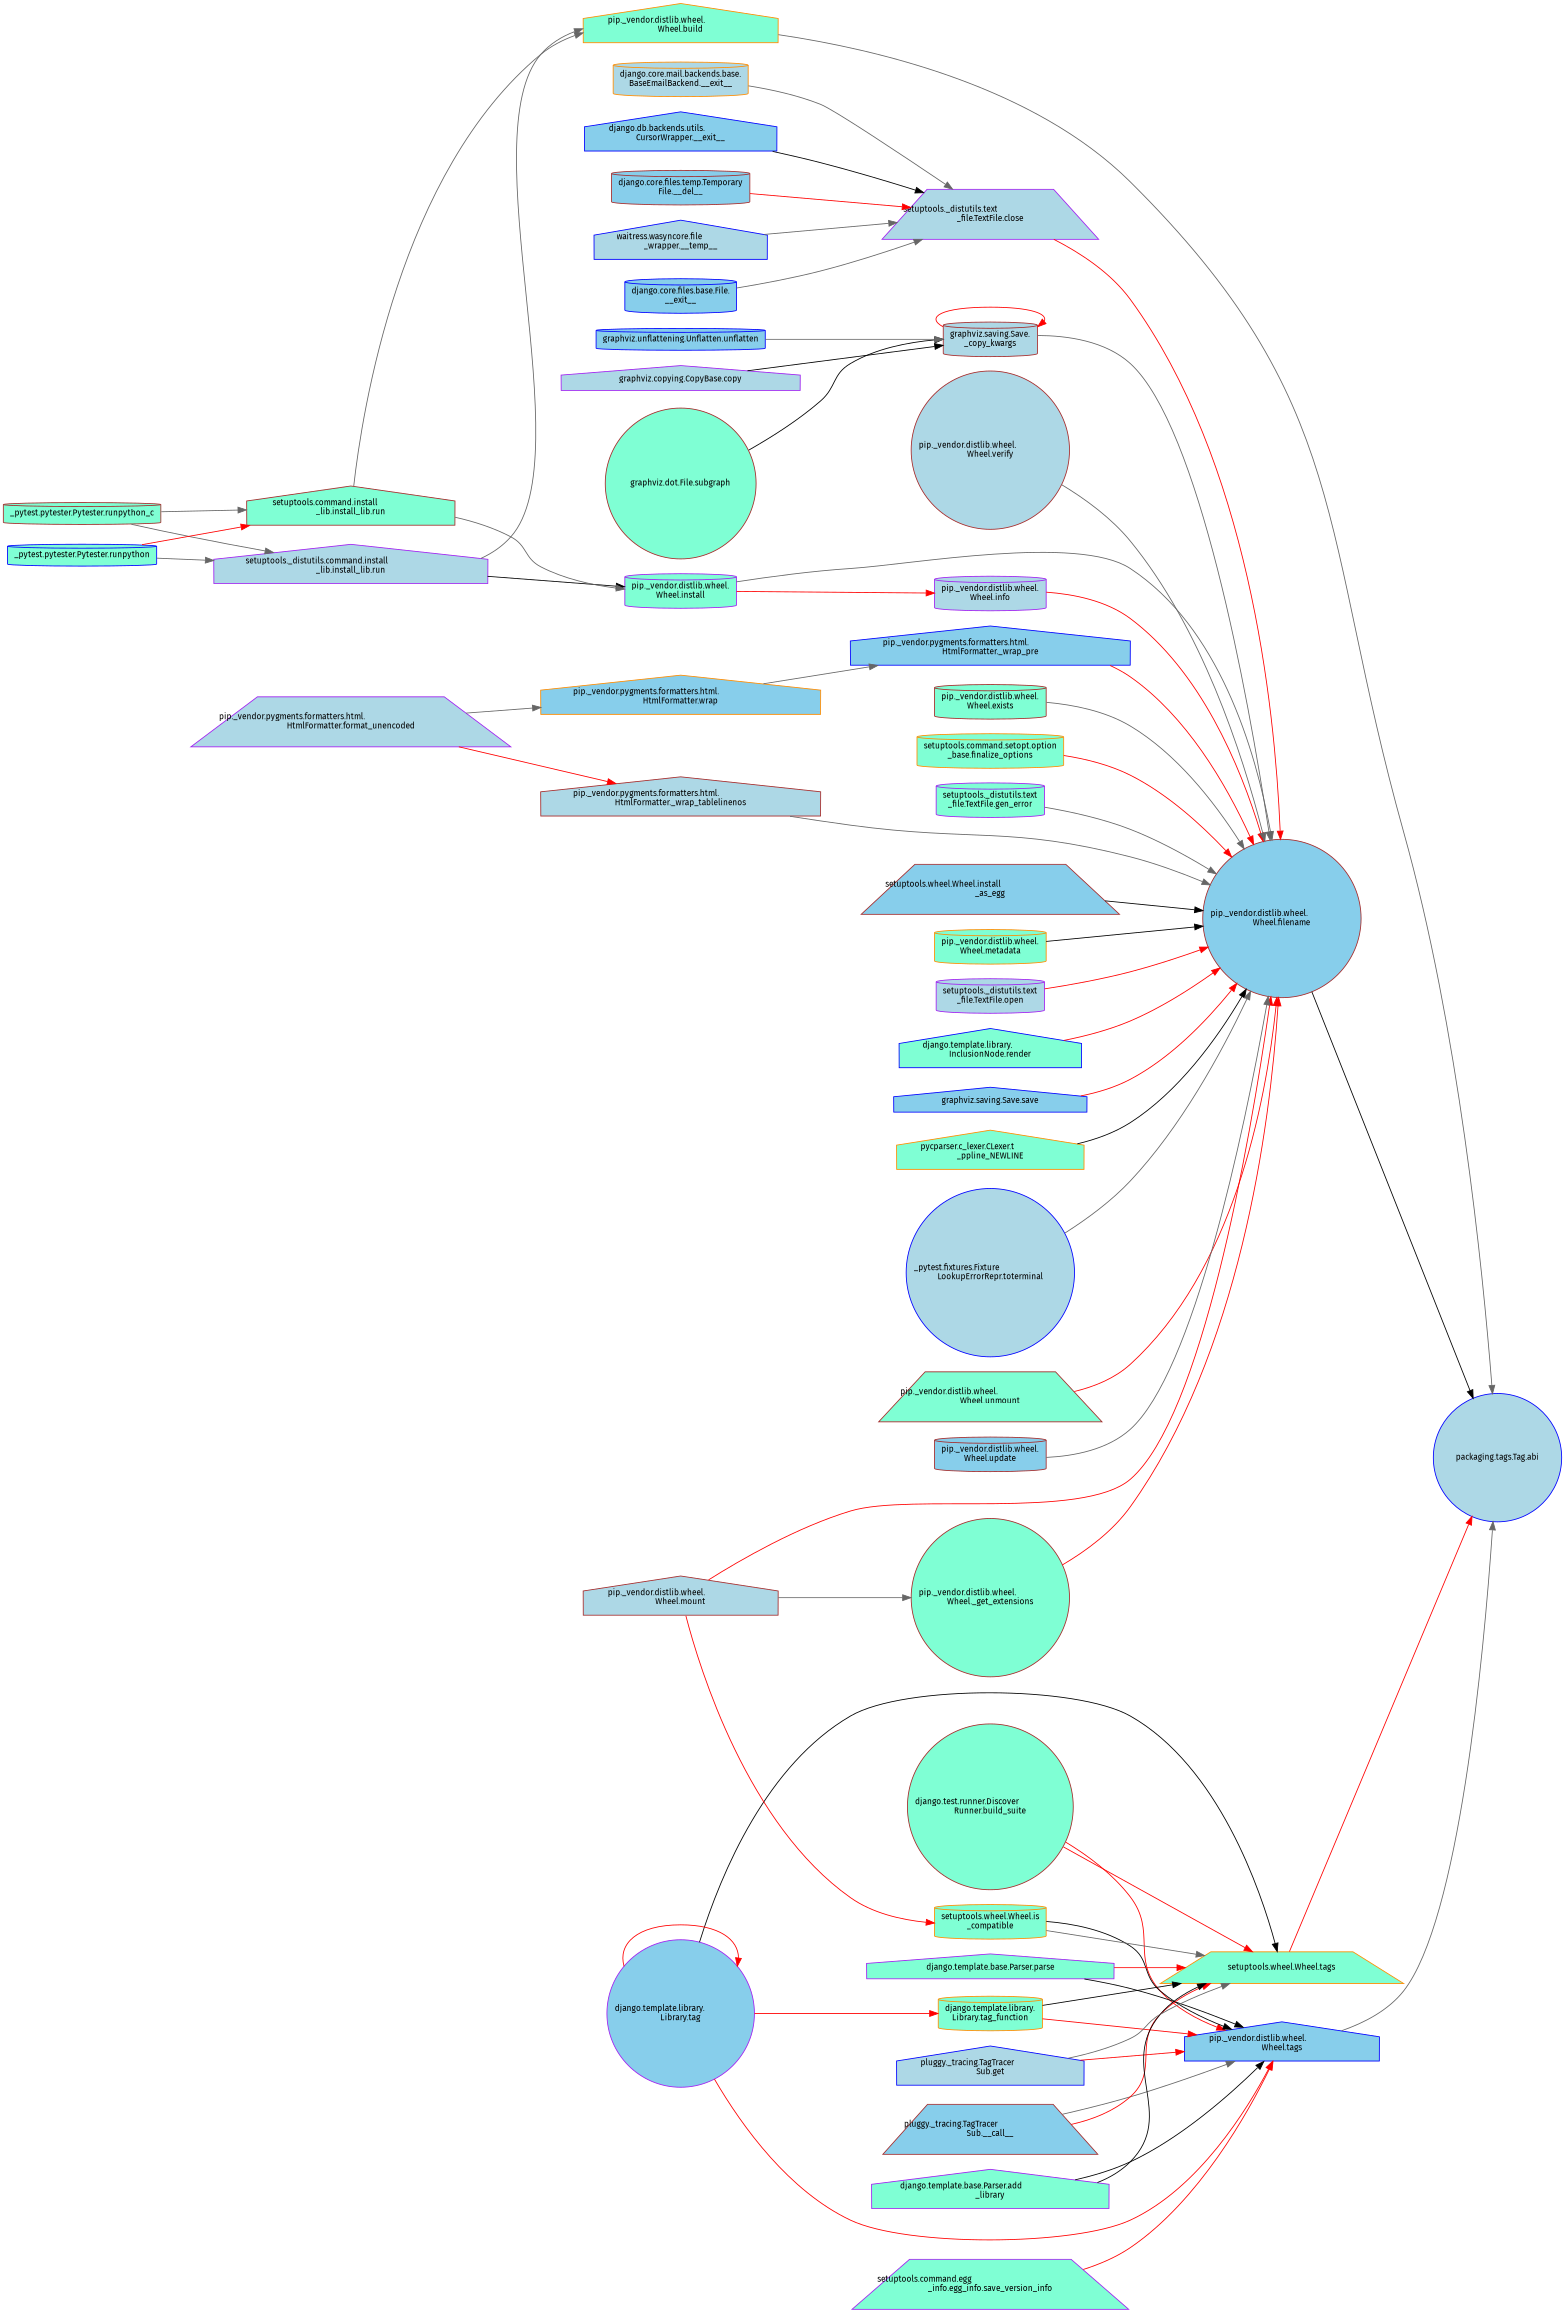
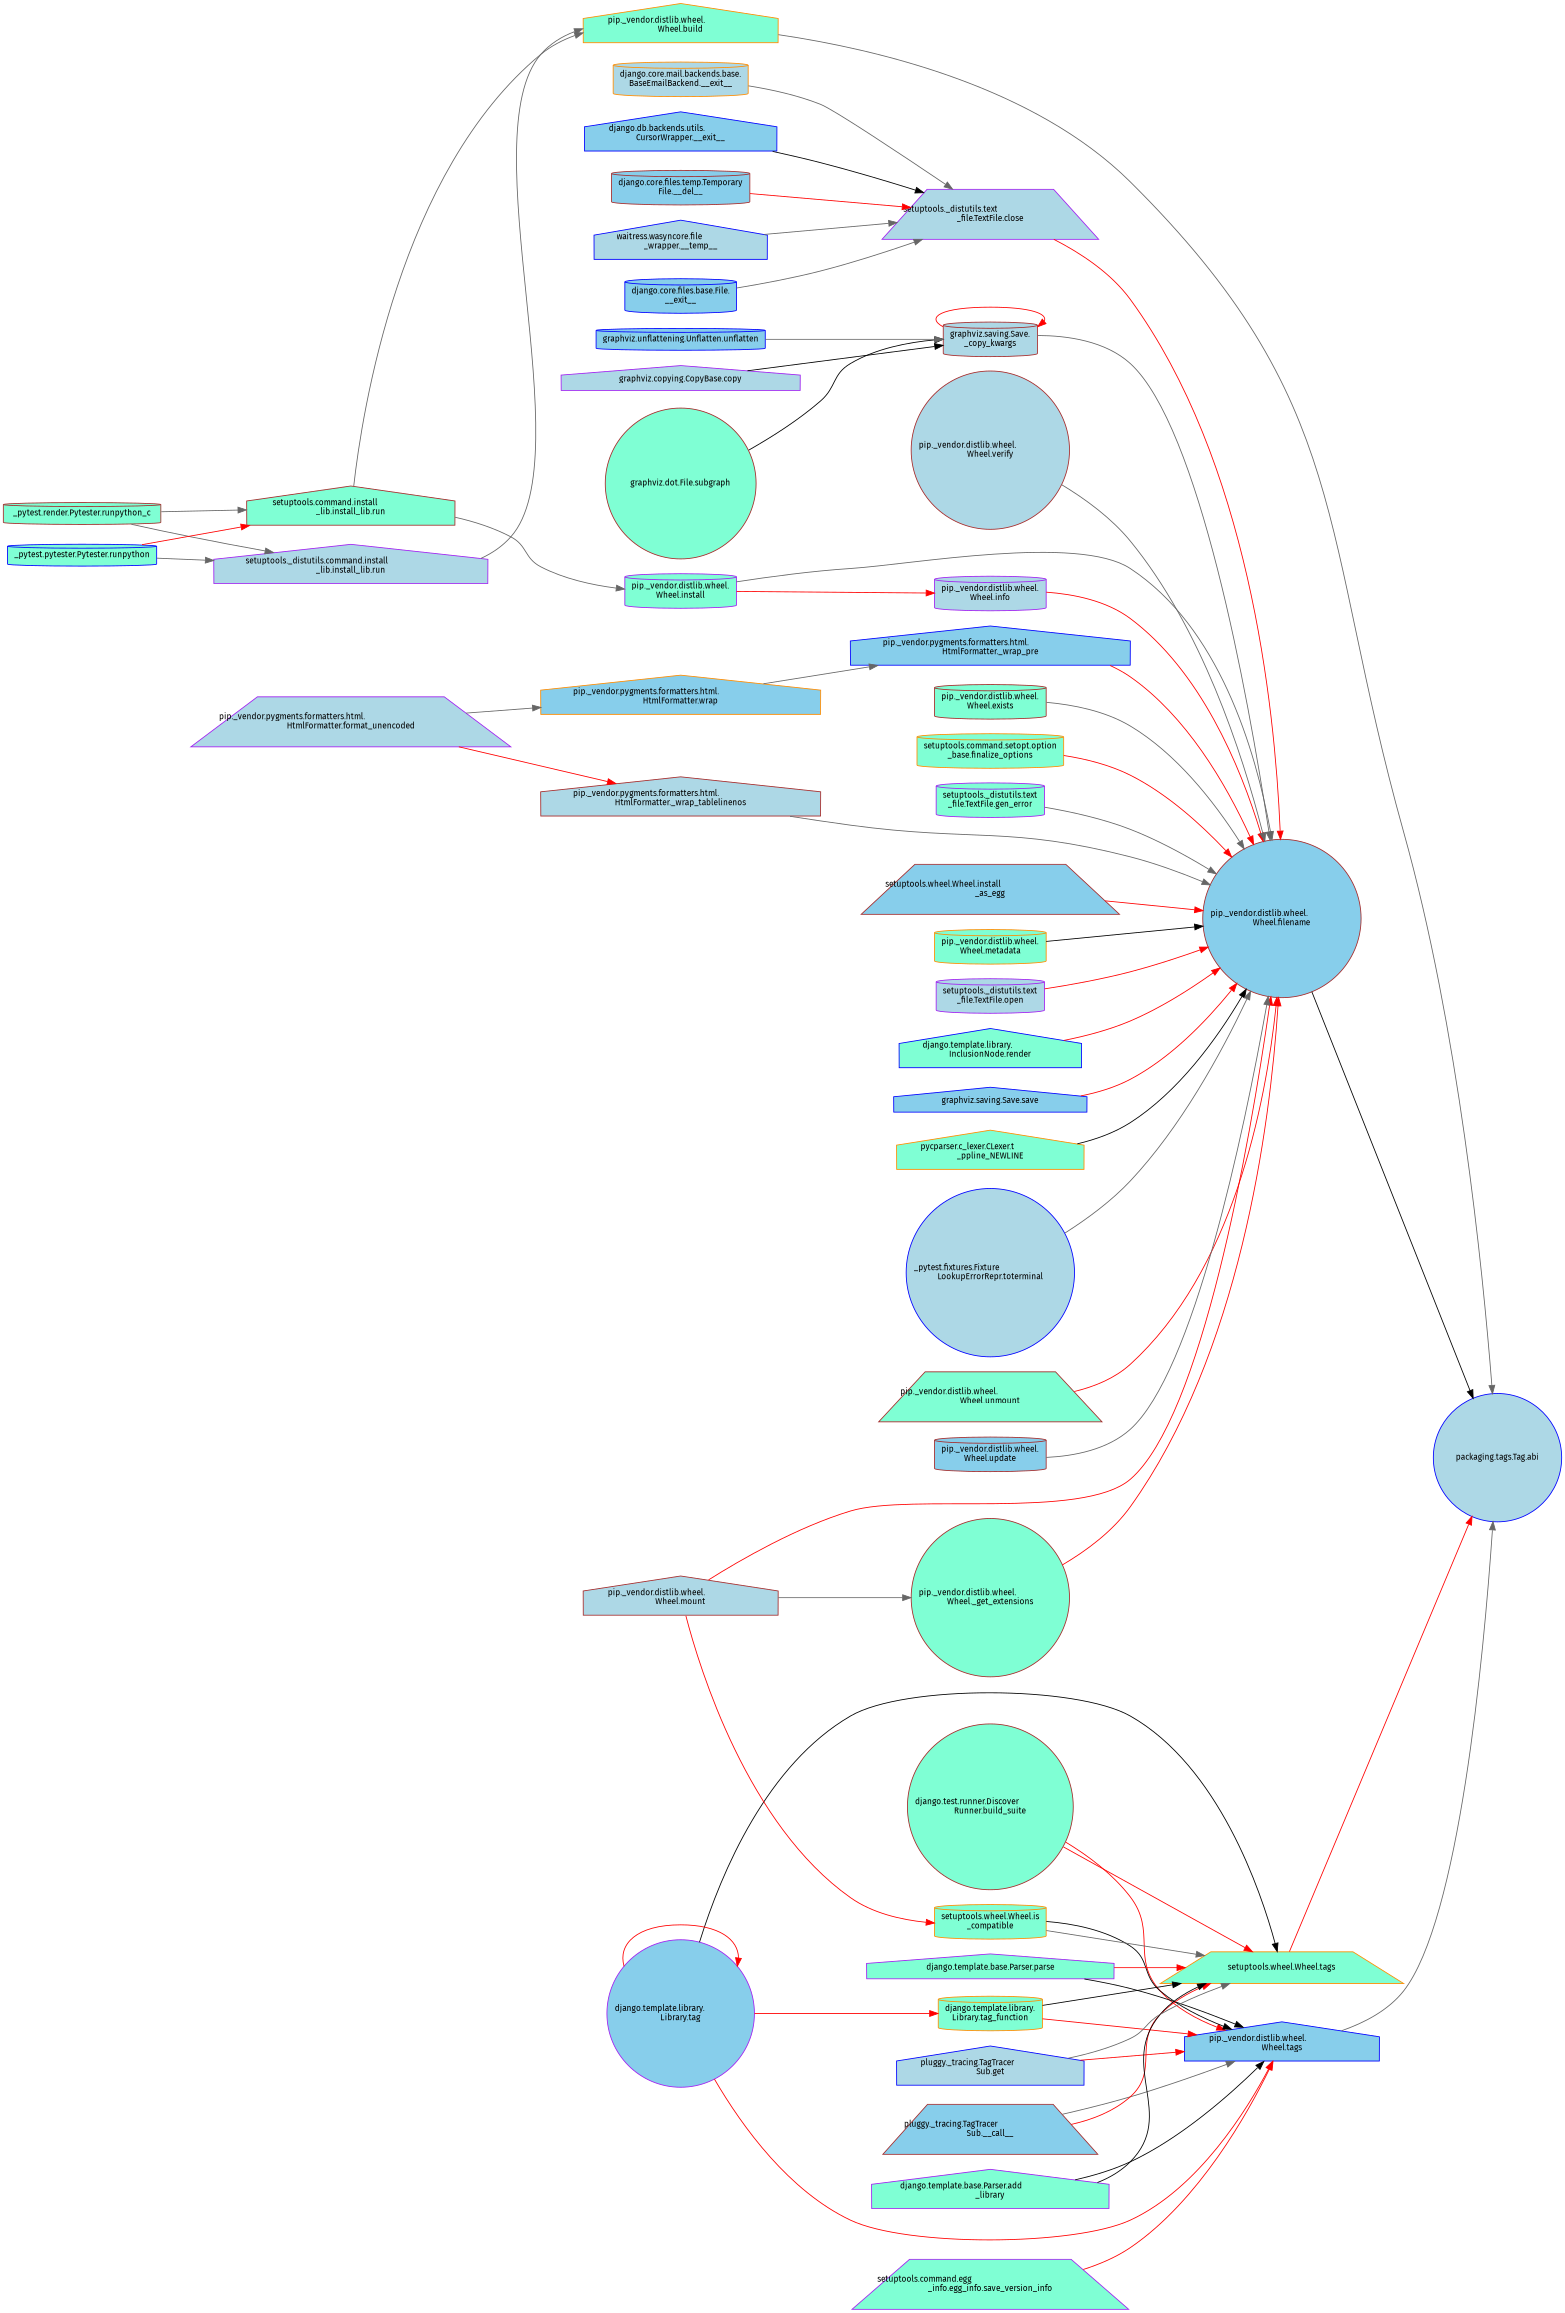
(82, 513) -> (82, 513)
(552, 581) -> none
(1150, 905) -> (1150, 905)
